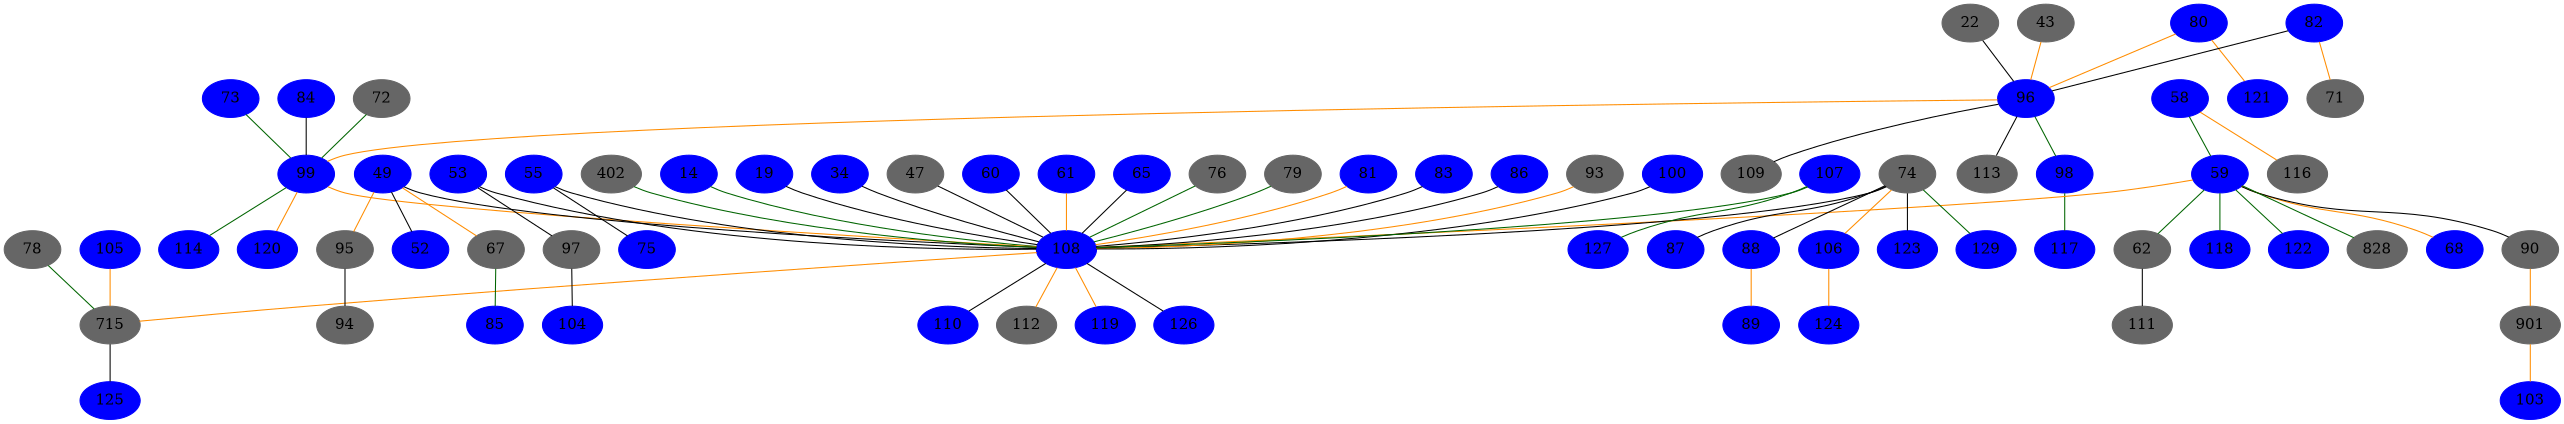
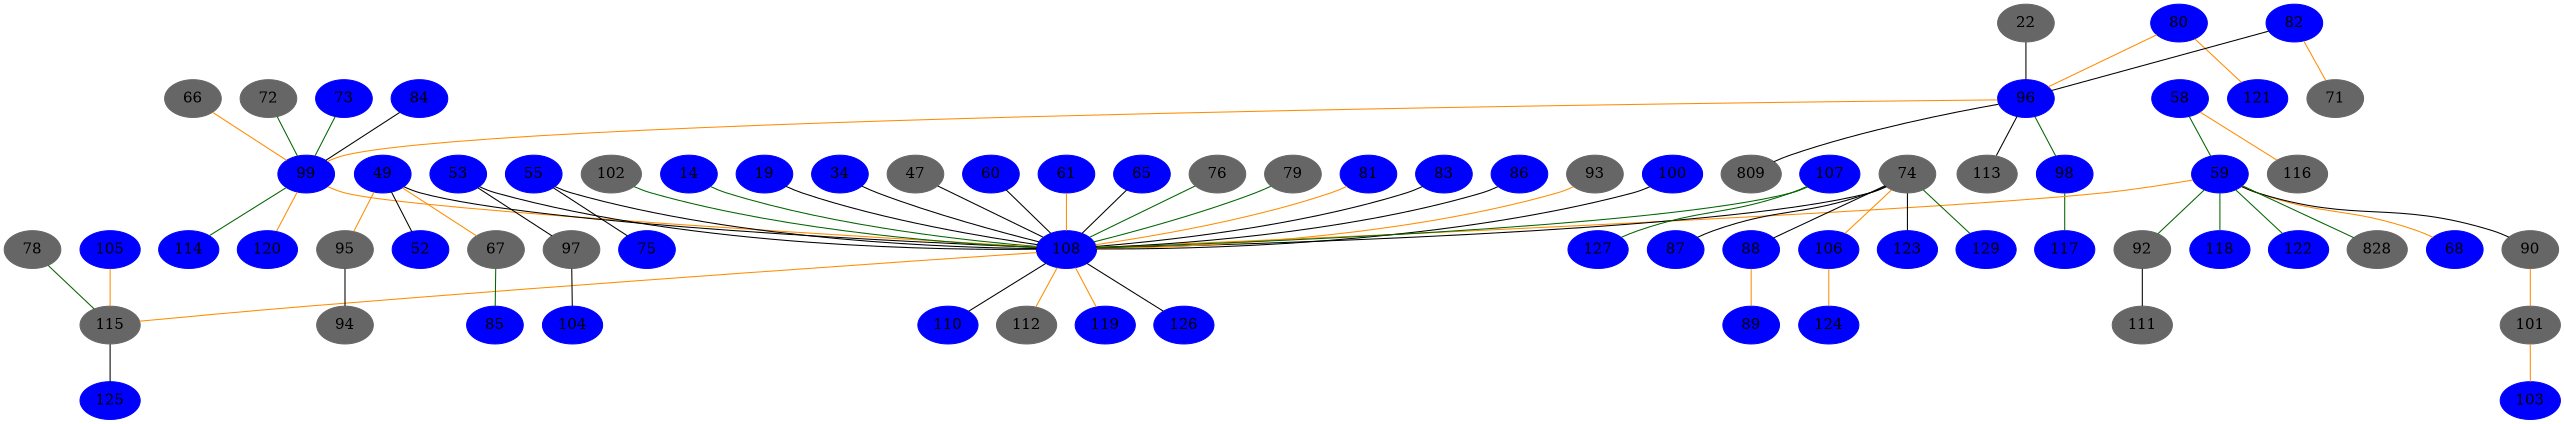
(2046, 23) -> none
none -> (193, 99)
(611, 174) -> (611, 174)
(1751, 174) -> (1751, 174)
(2142, 250) -> (2142, 250)
(110, 325) -> (110, 325)
(2530, 325) -> (2530, 325)
